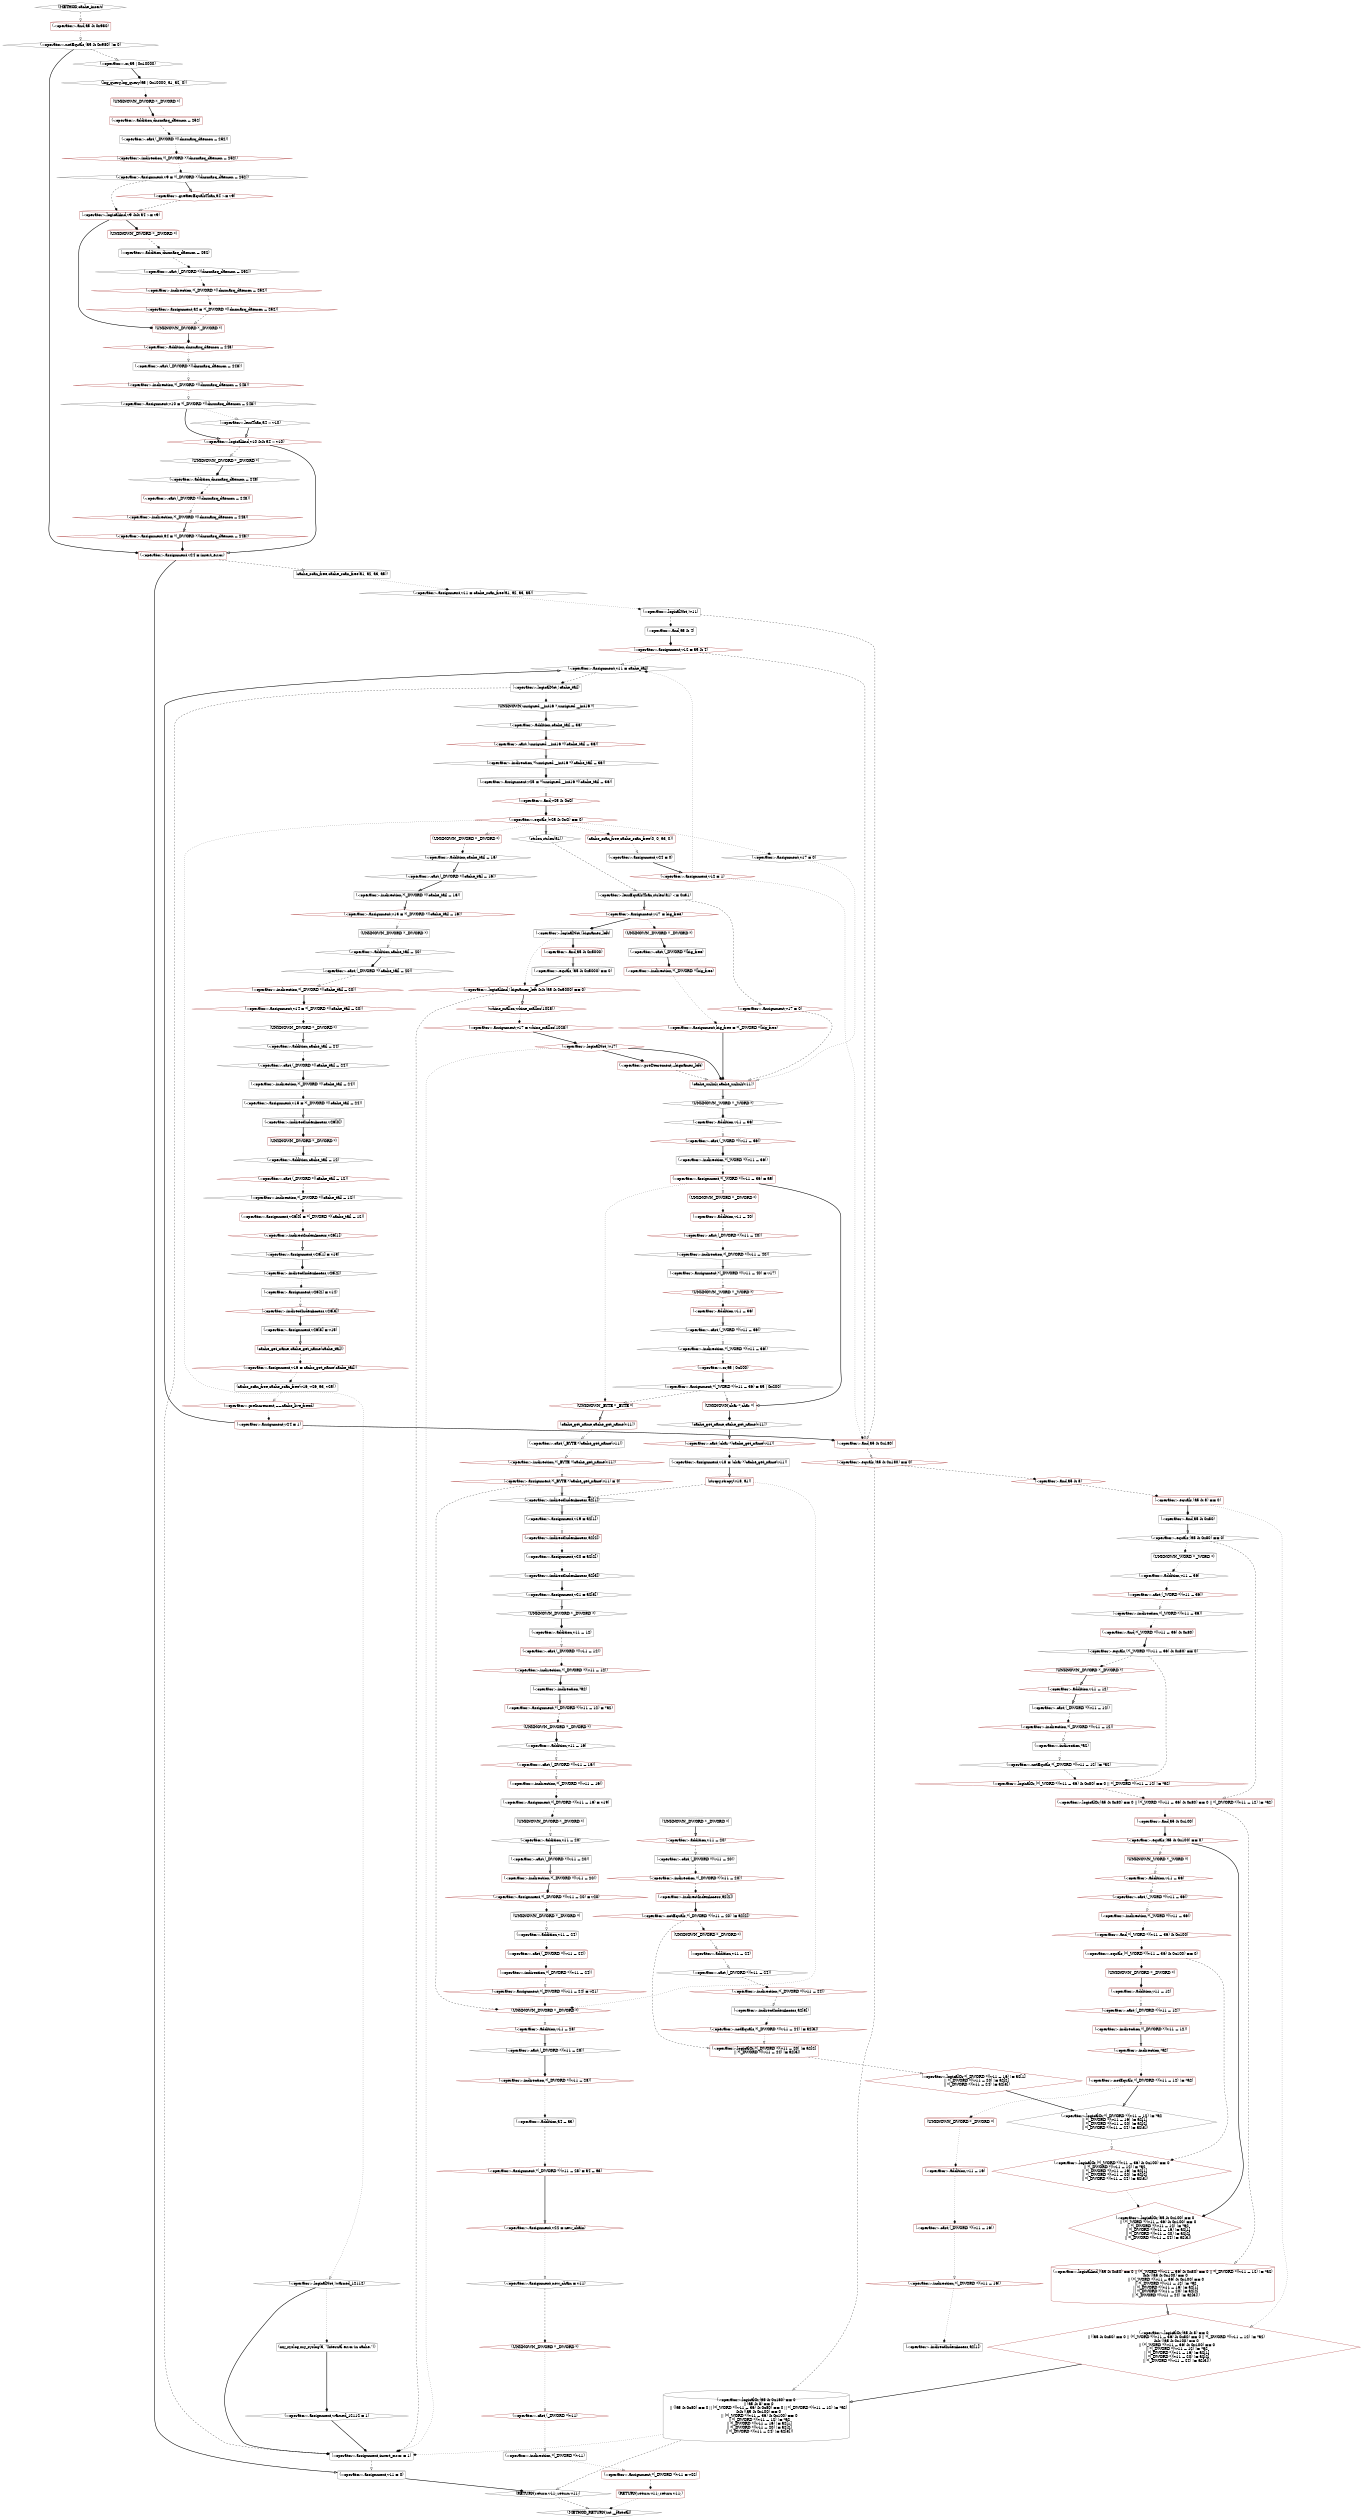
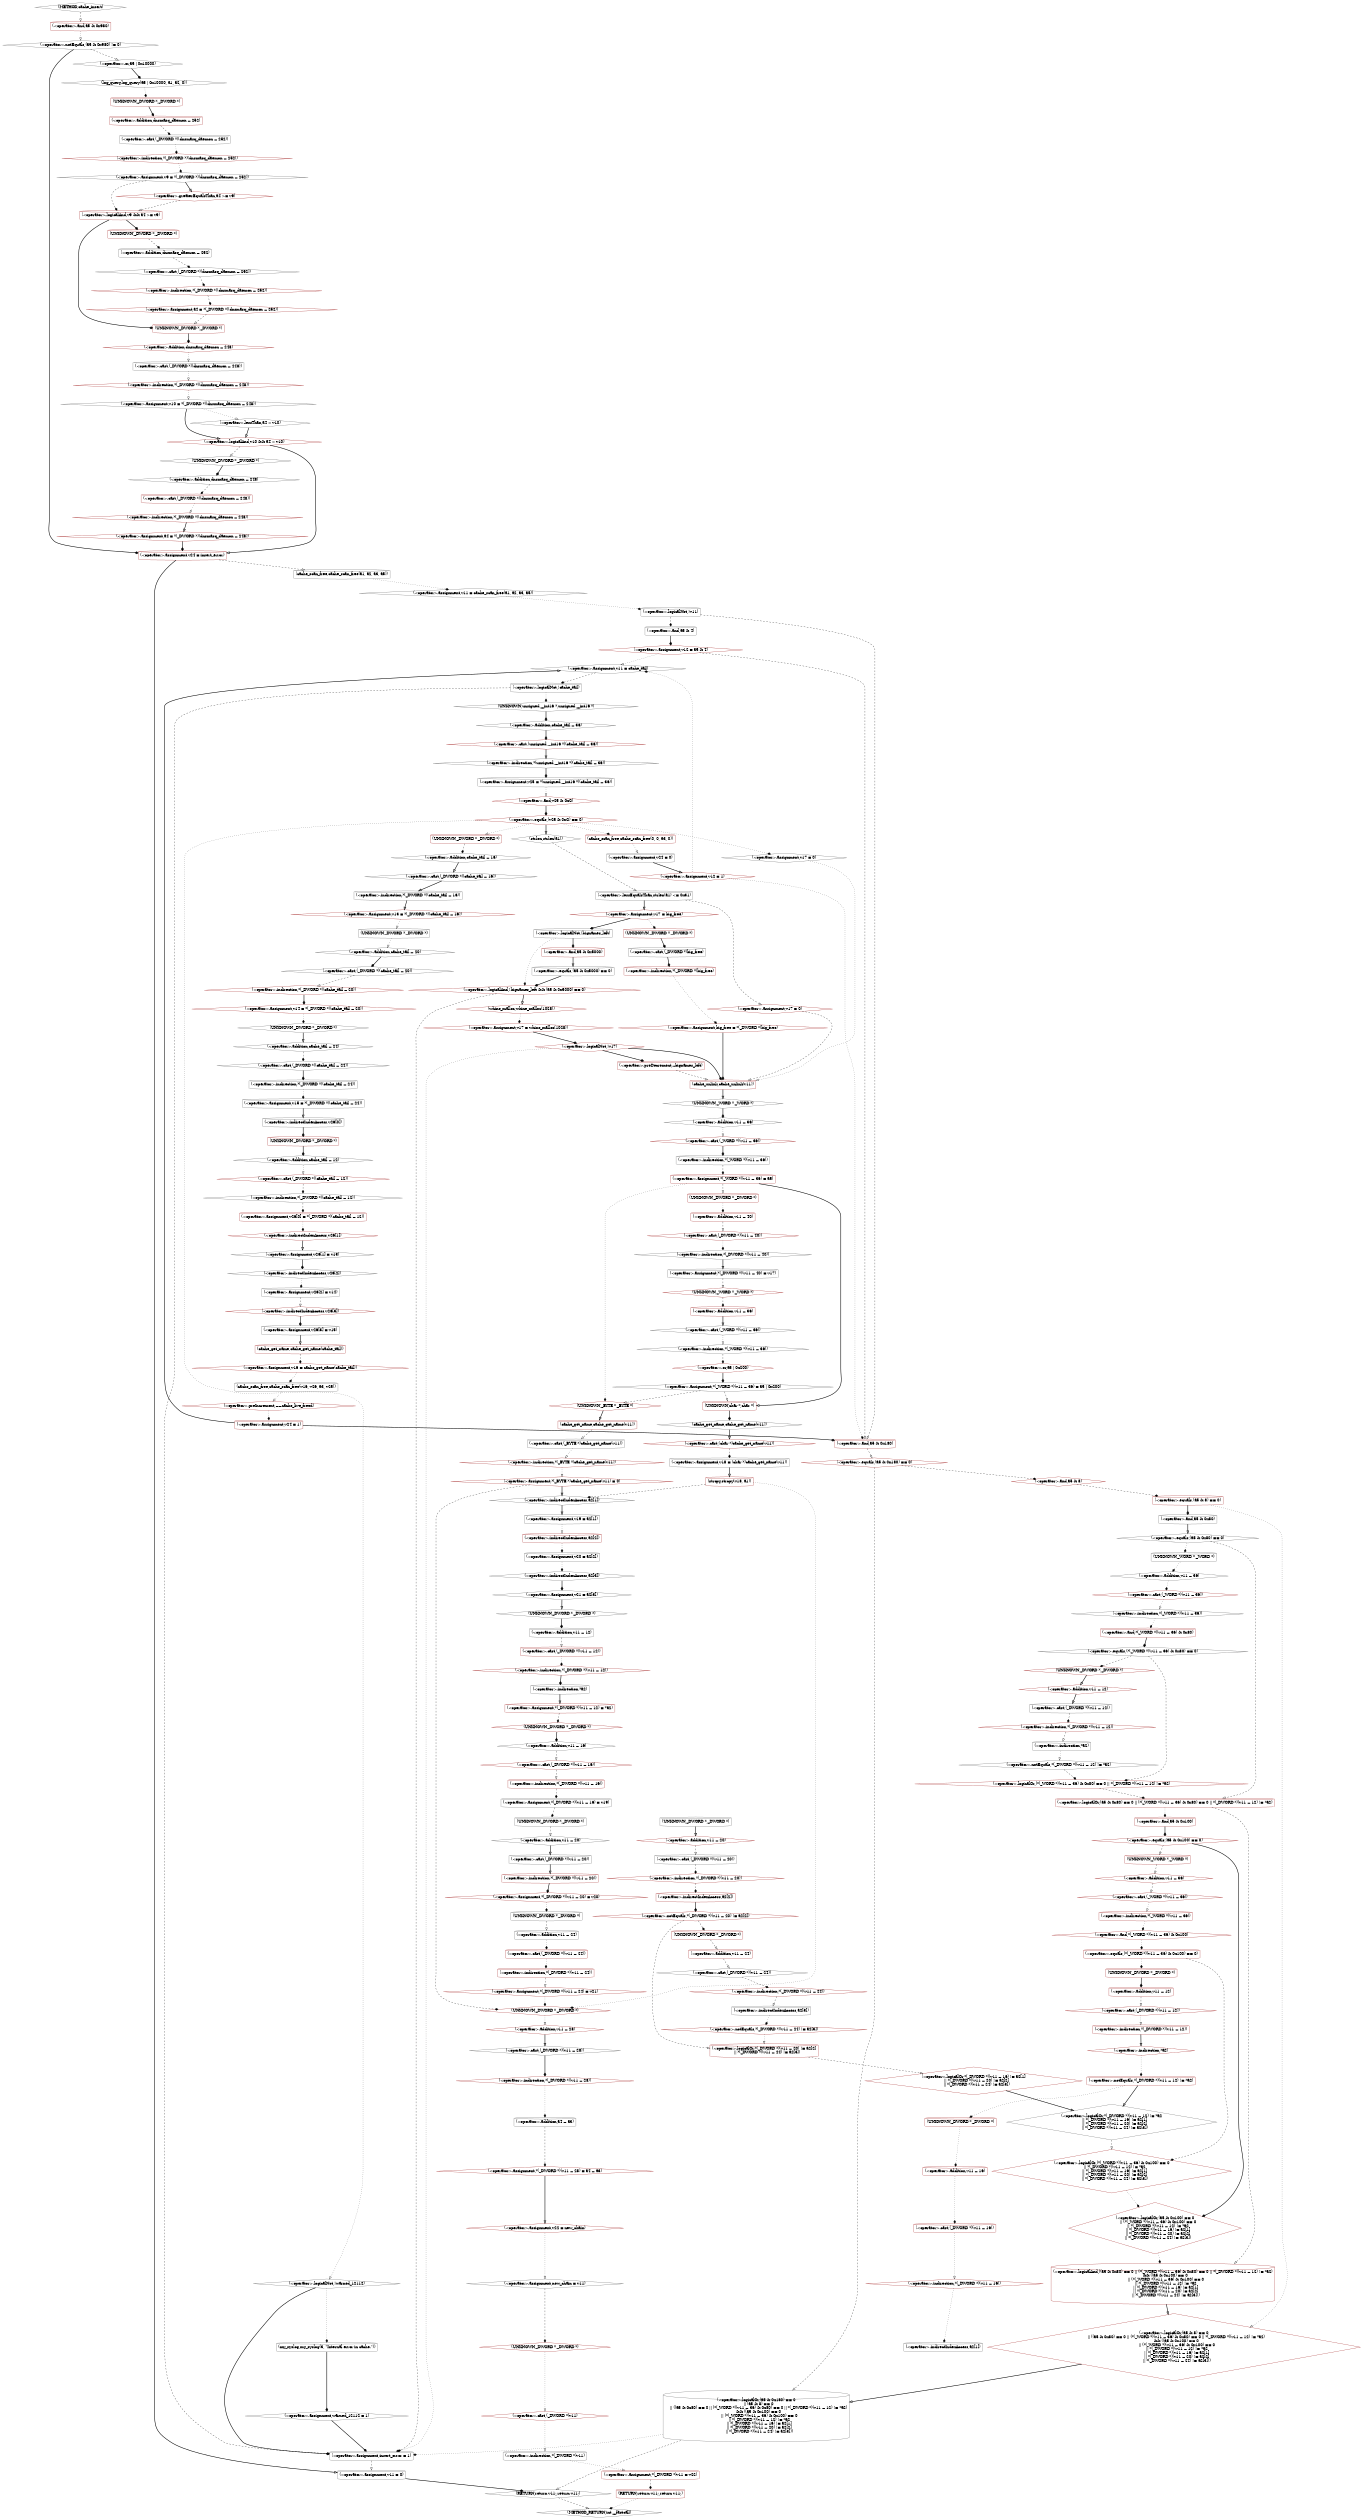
none -> (303, 1168)
